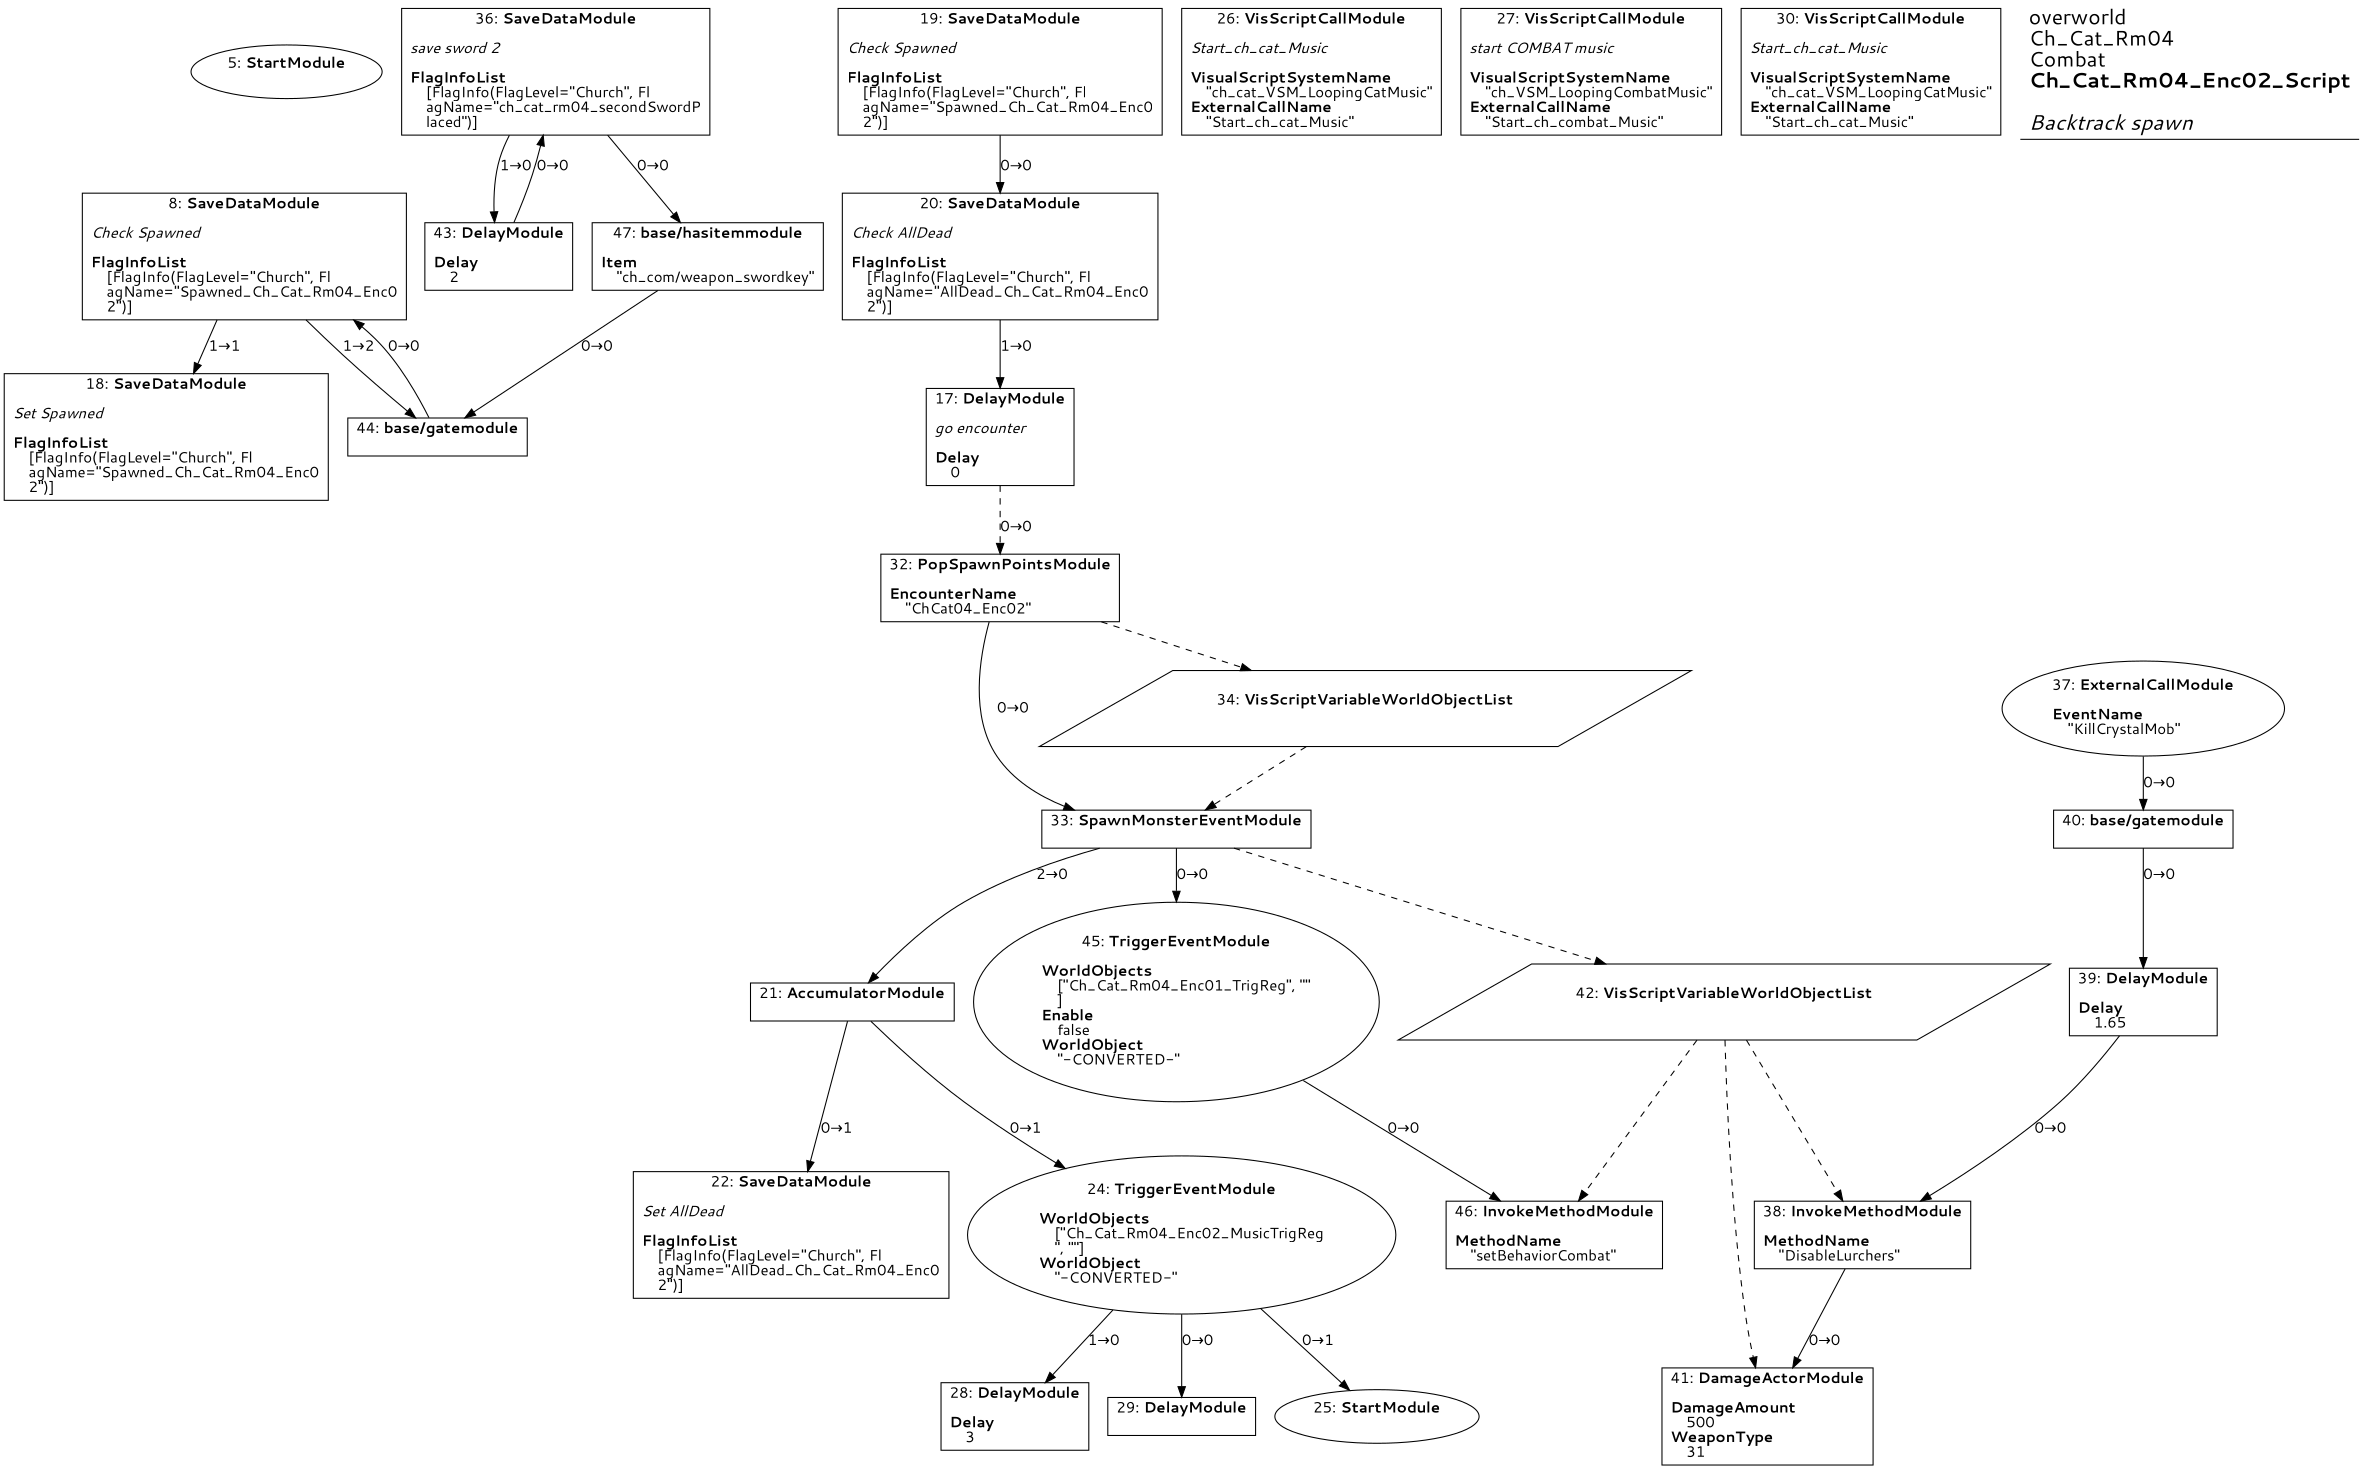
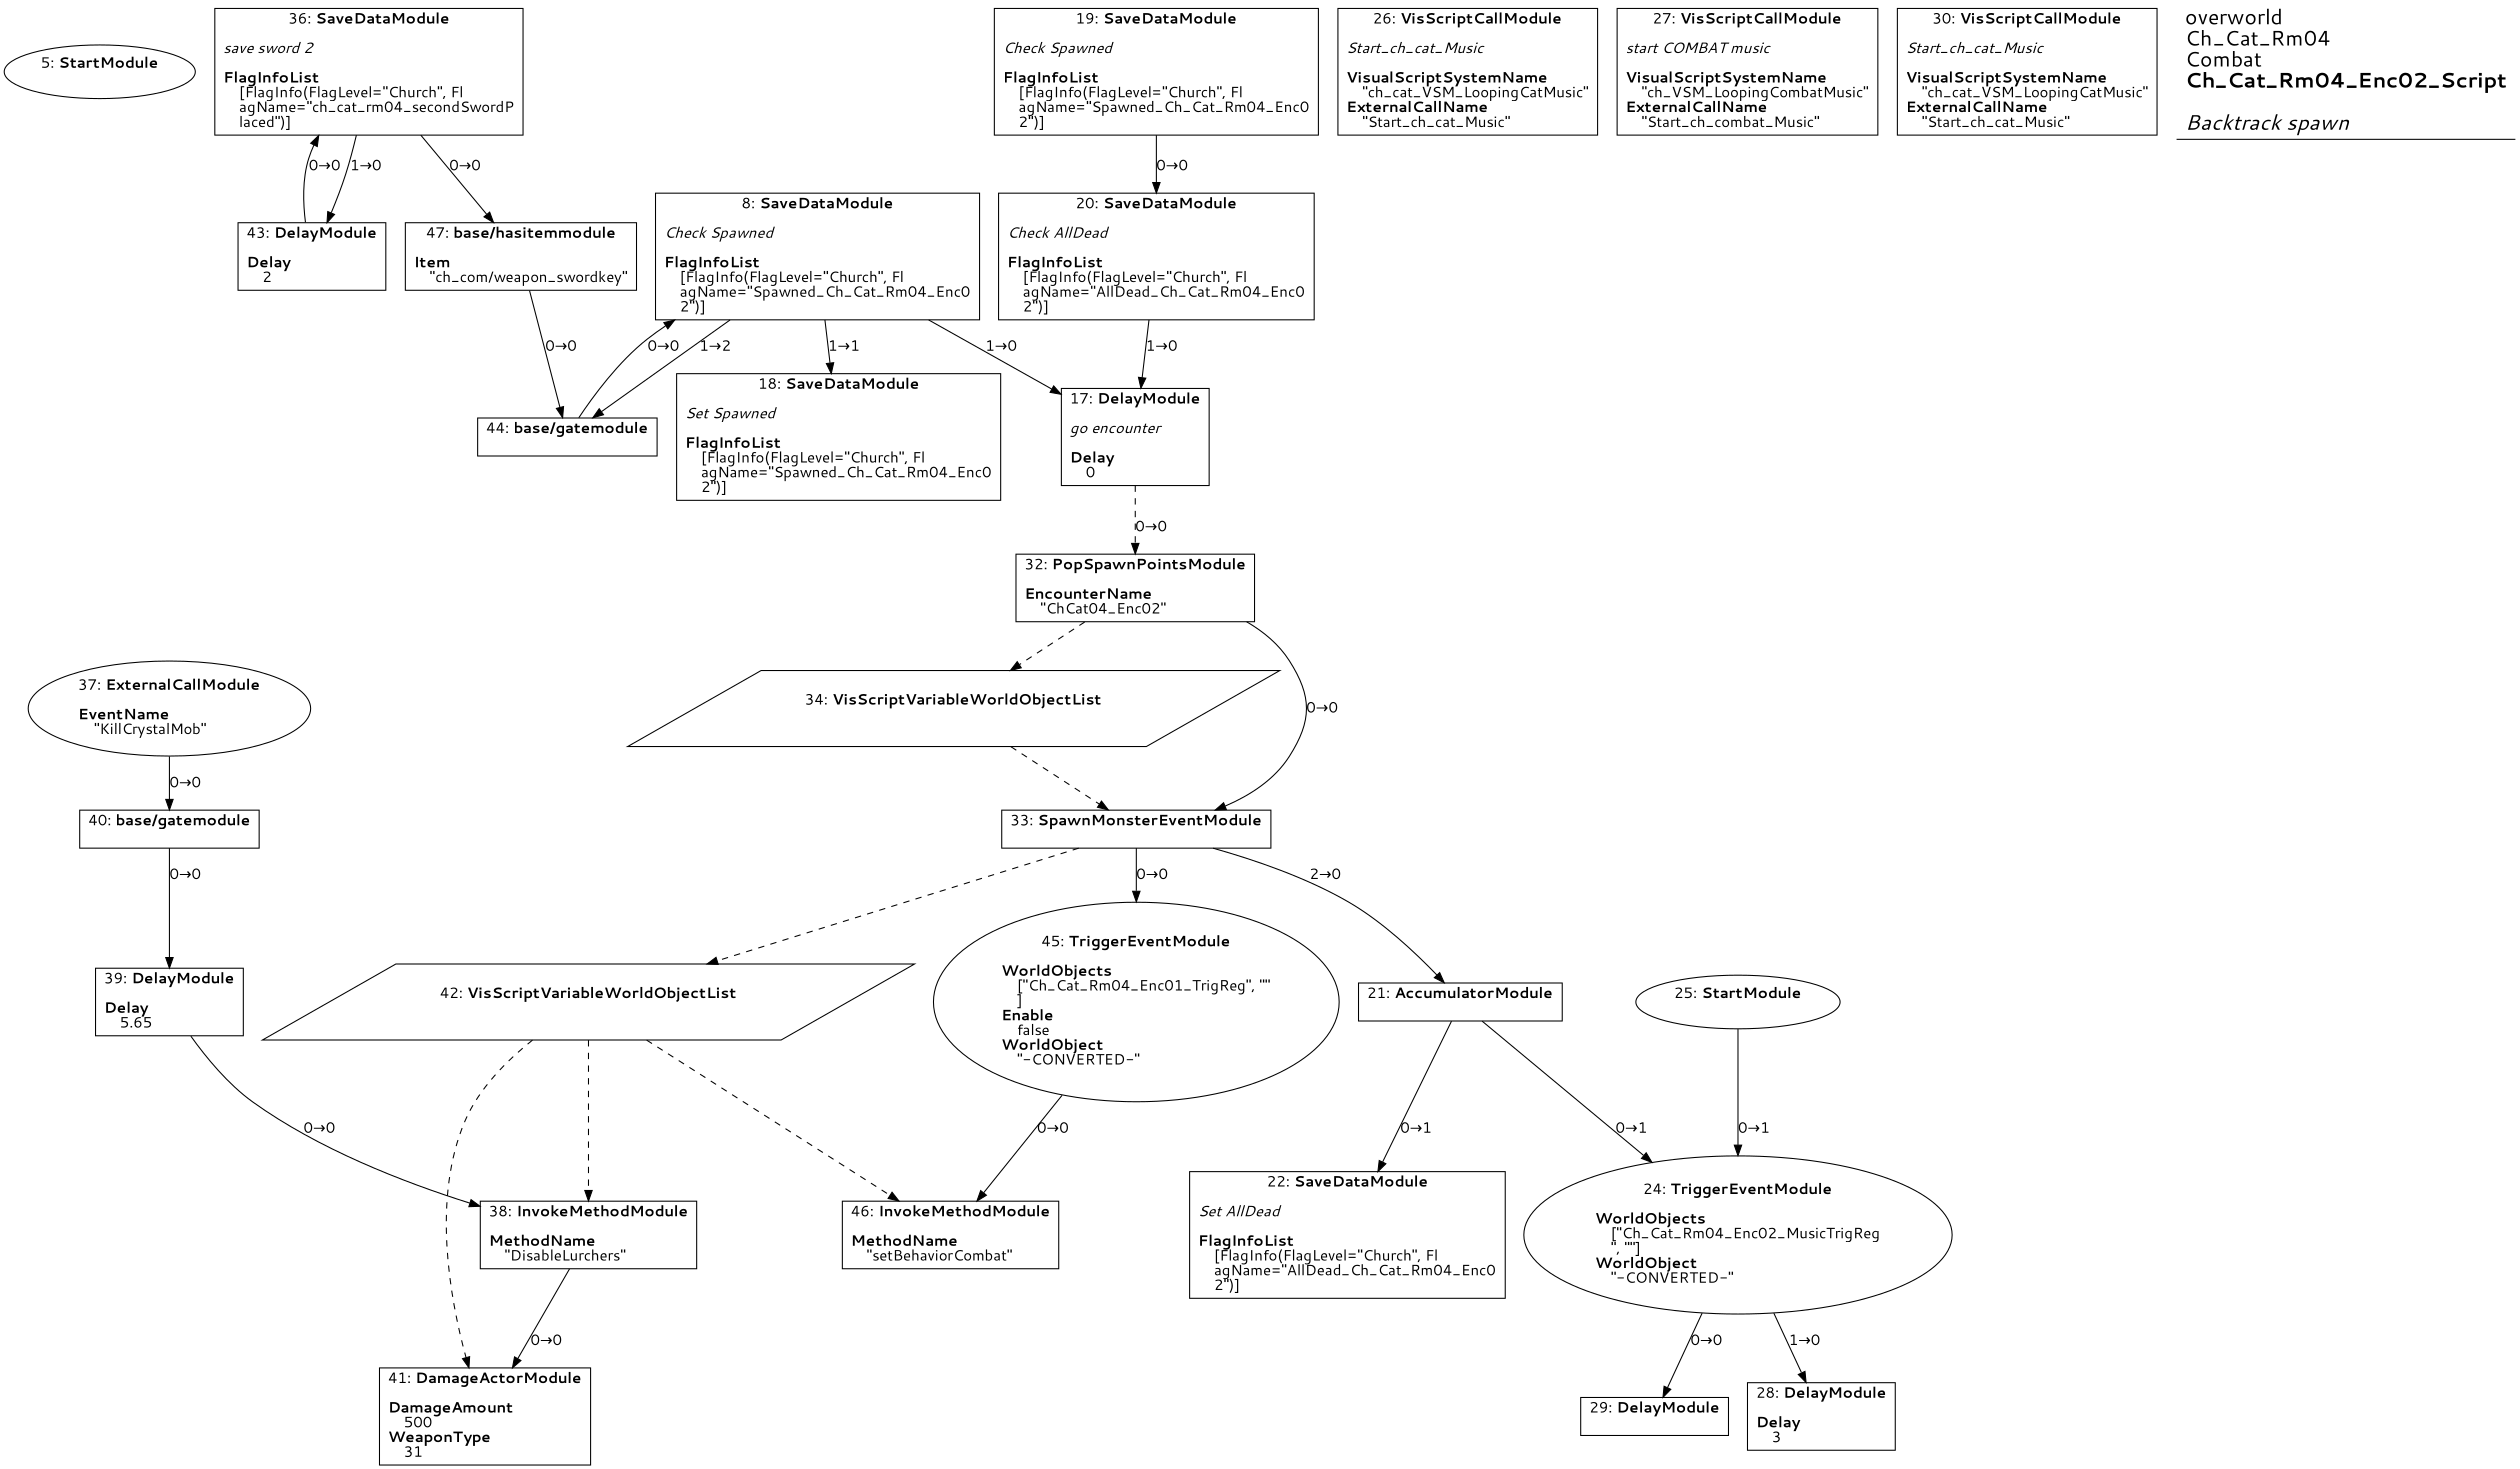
none -> (990, 354)
(2102, 1023) -> (128, 1023)
(1301, 1346) -> (1738, 1087)
